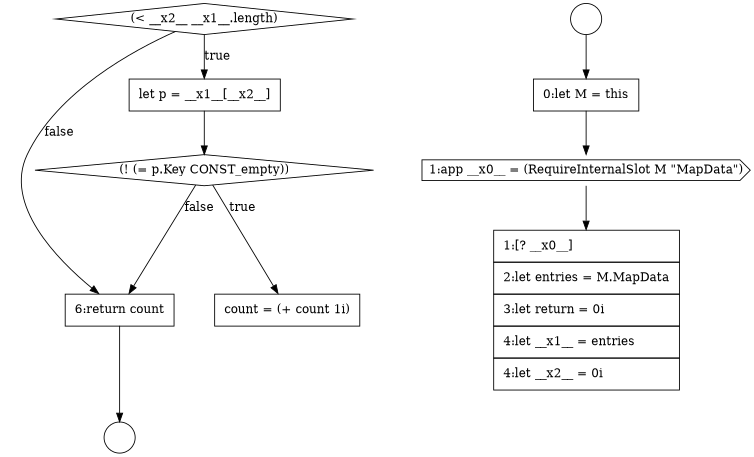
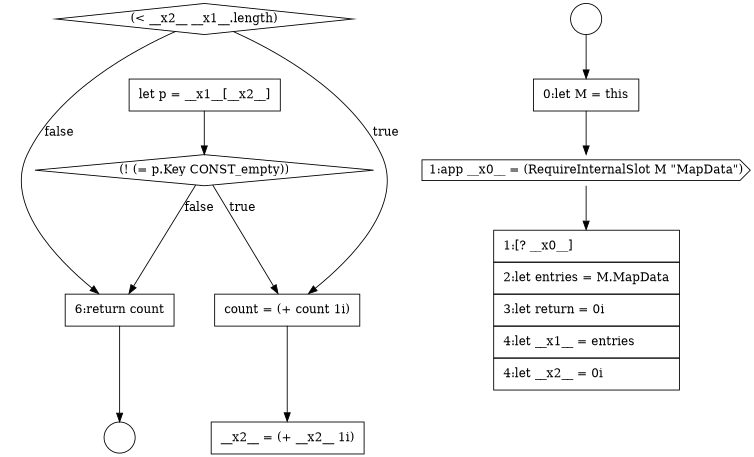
(204, 52) -> (372, 139)
none -> (287, 438)
